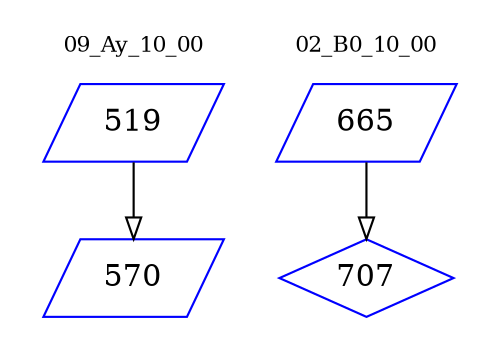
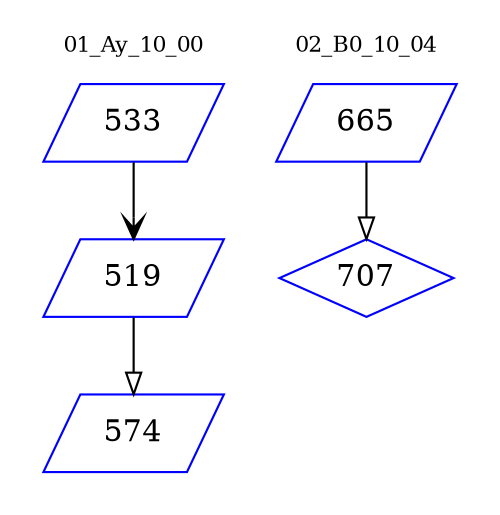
(134, 46) -> (134, 46)
(366, 46) -> (366, 46)
none -> (134, 123)
(134, 278) -> (134, 433)
